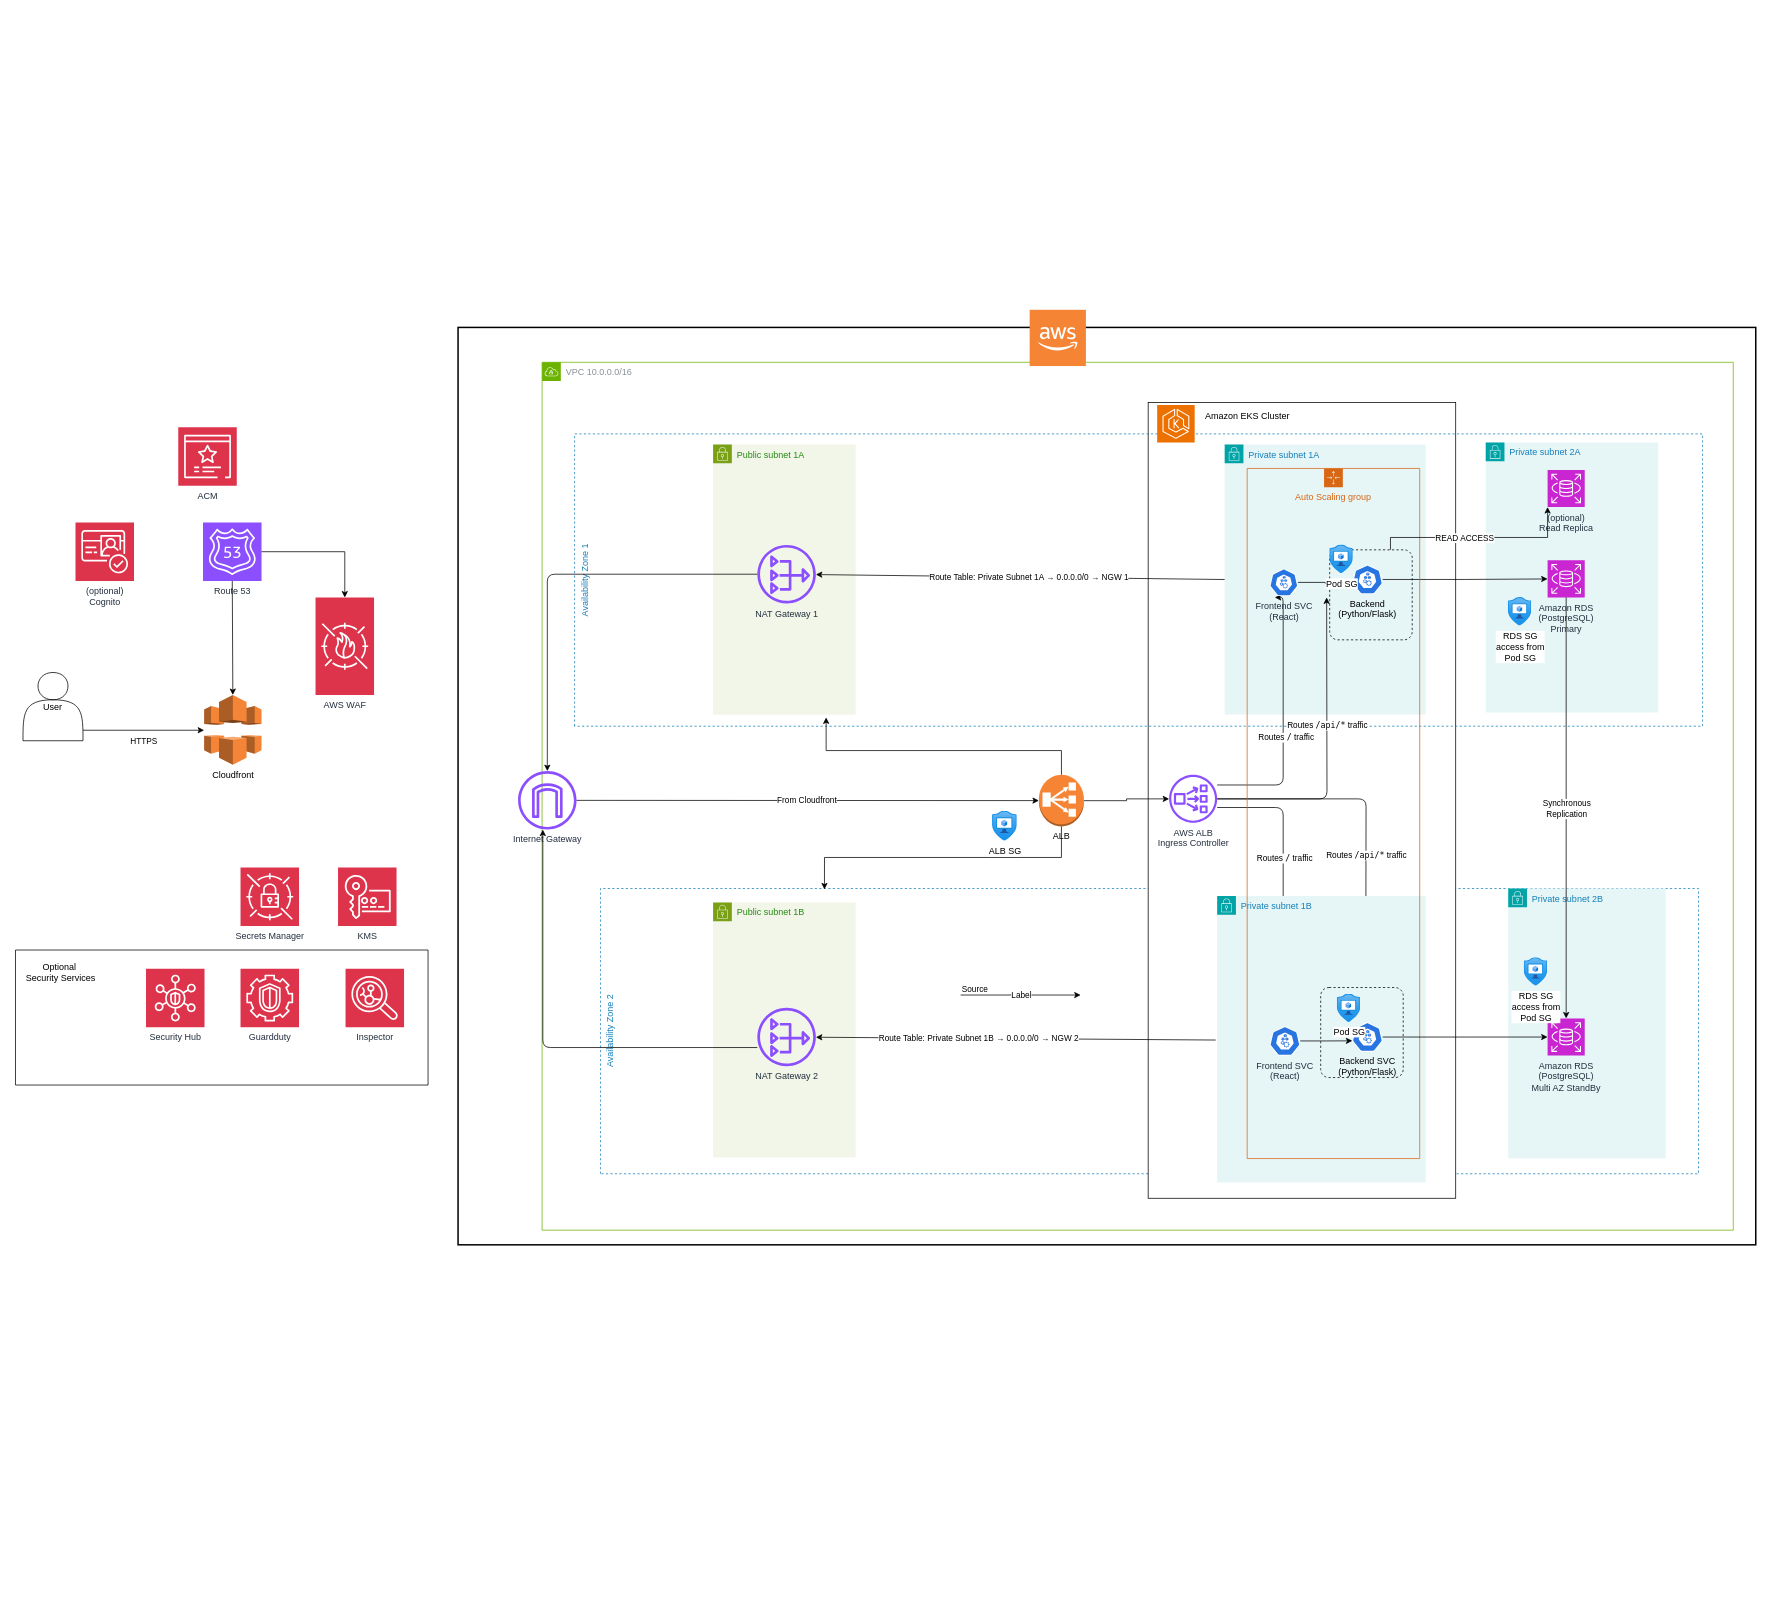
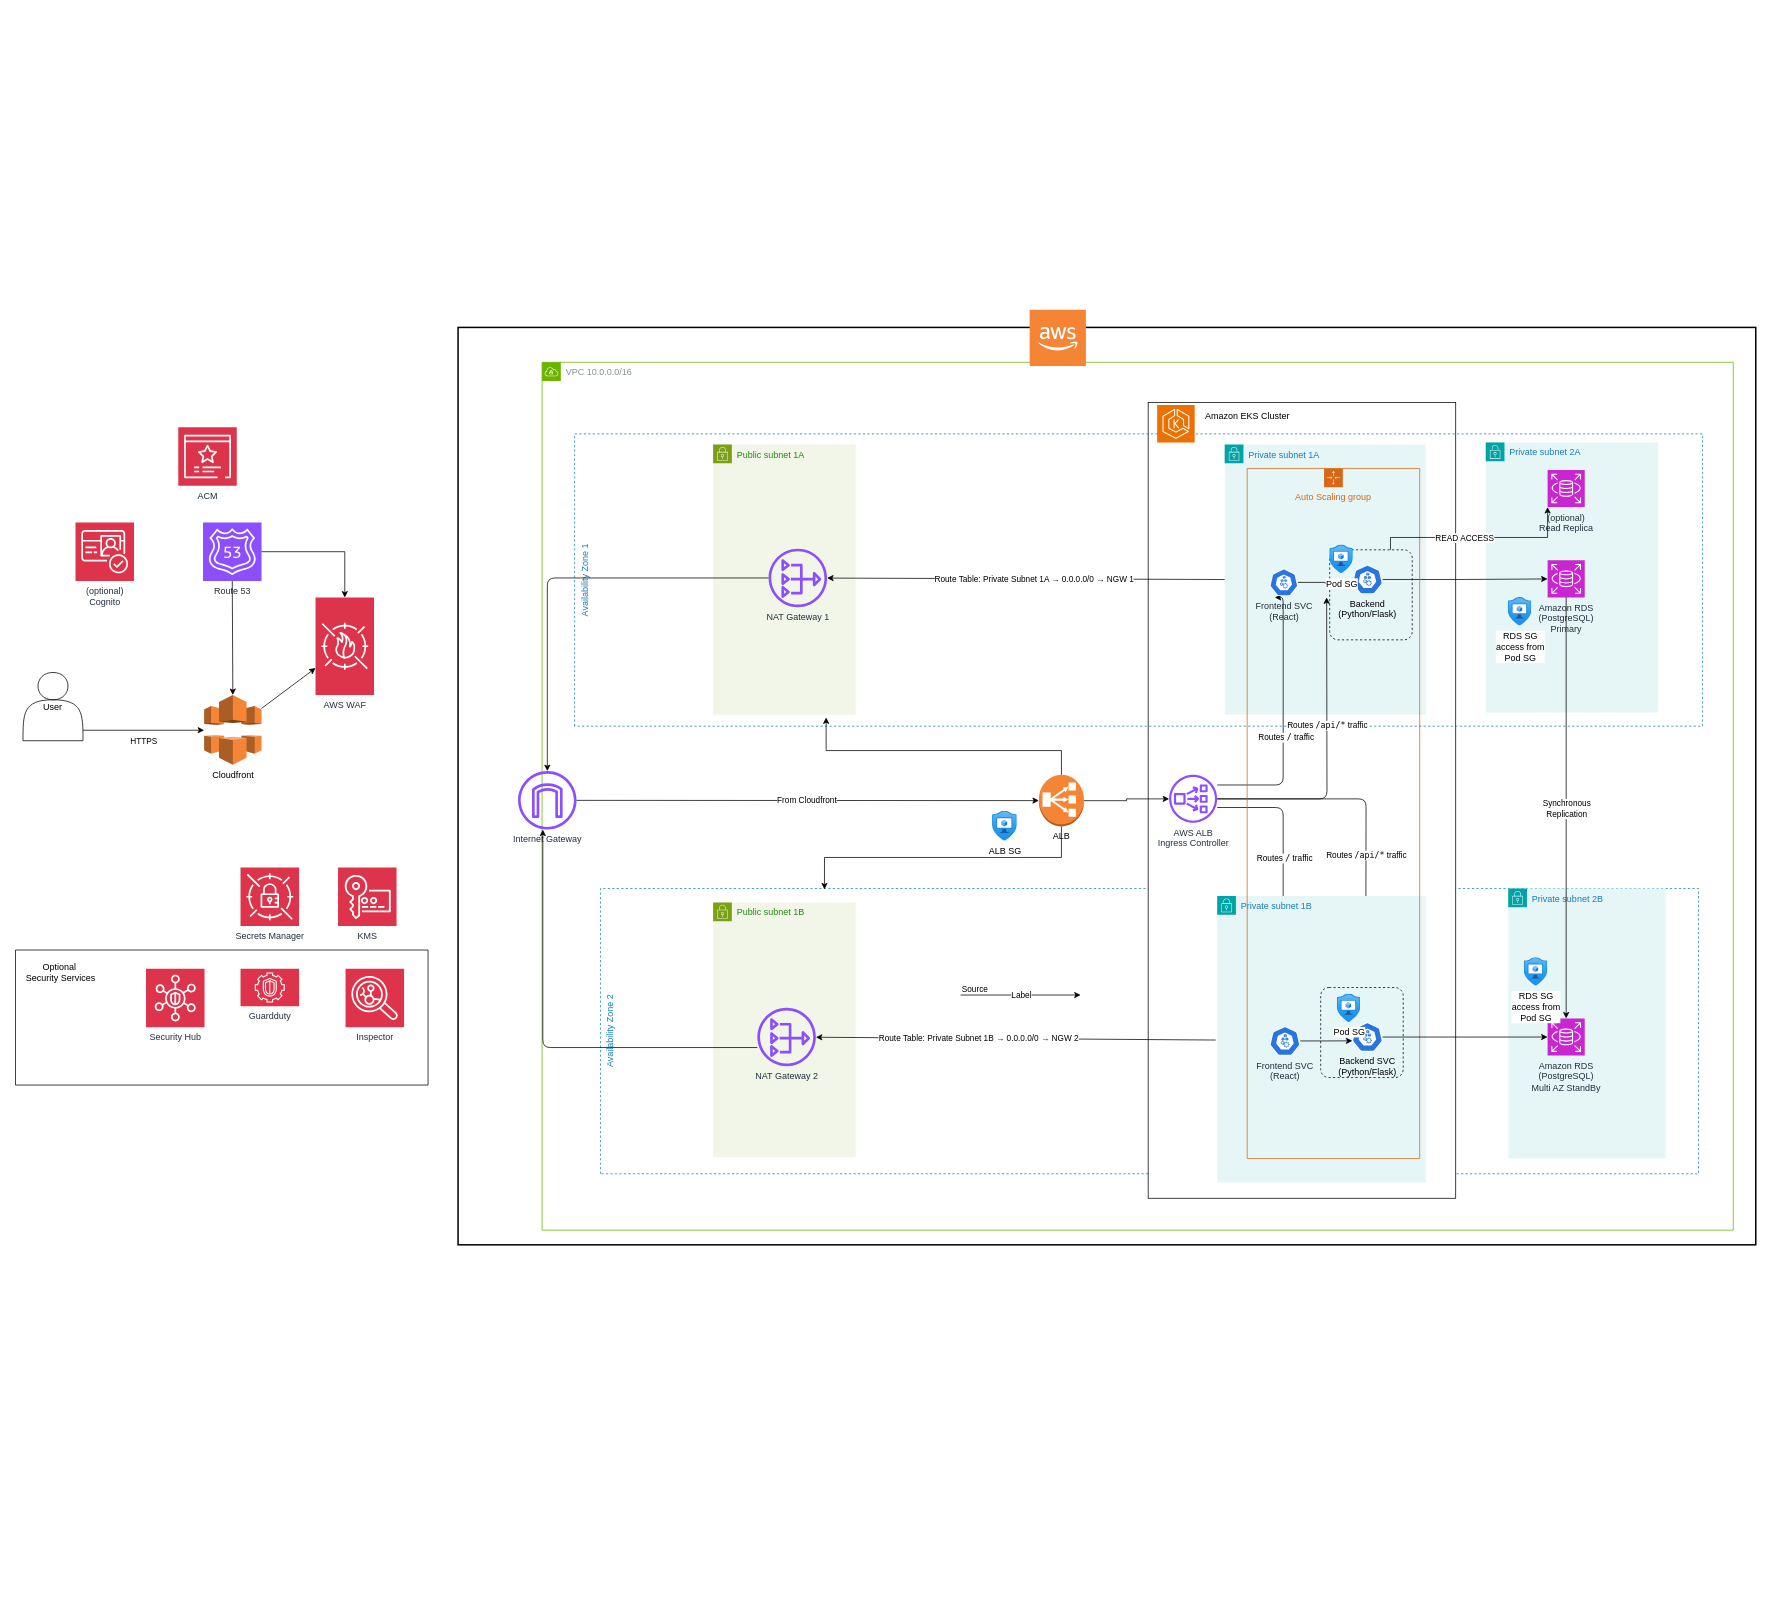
(786, 574) -> (798, 578)
none -> (286, 690)
(270, 998) -> (270, 987)
